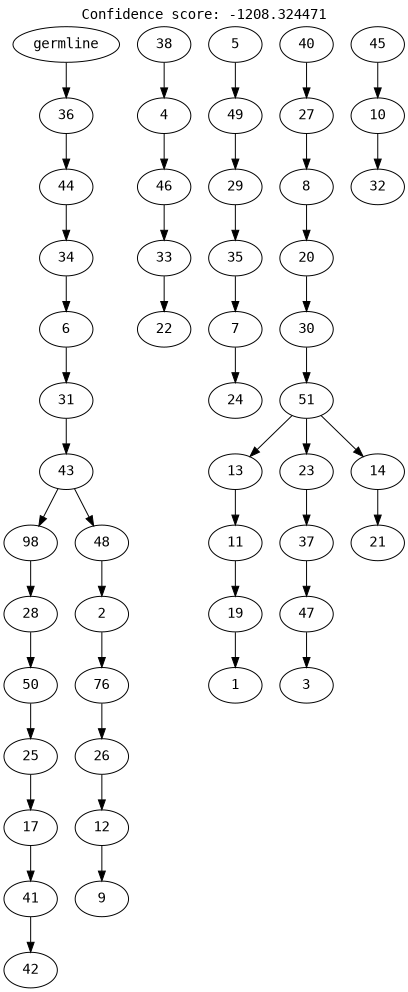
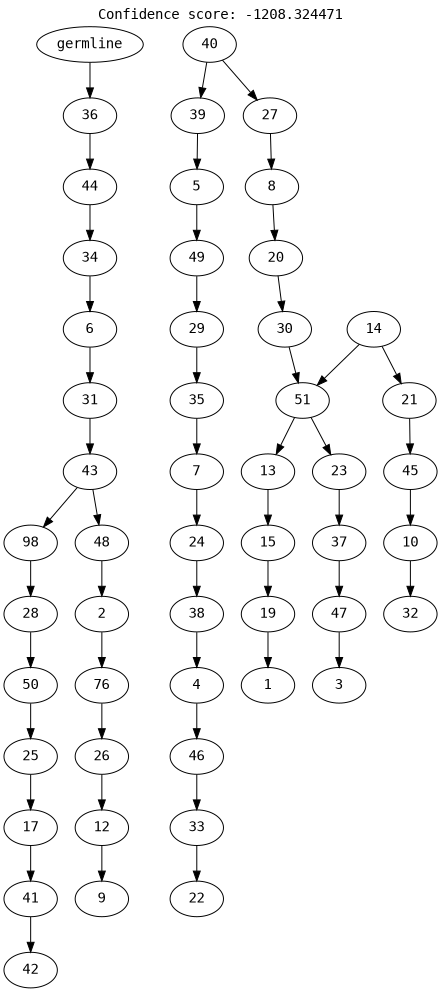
none -> (198, 116)
none -> (410, 431)
(338, 433) -> (342, 361)
(235, 543) -> (268, 543)
none -> (197, 574)
